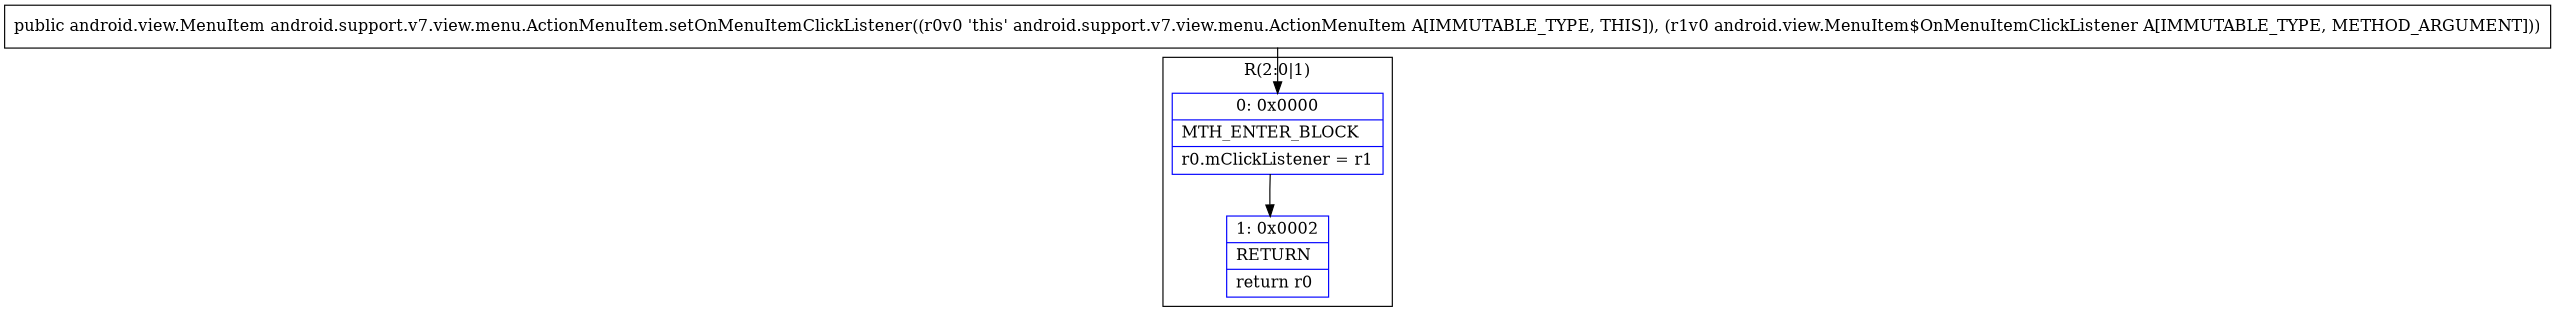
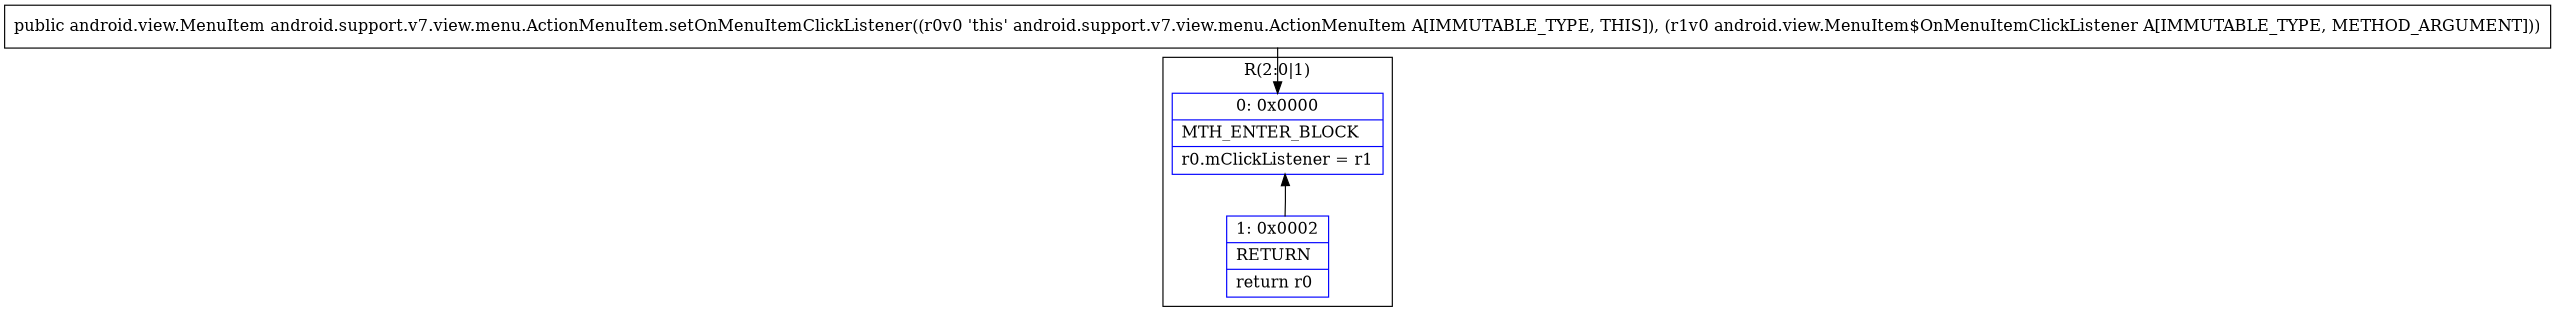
(1270, 189) -> (1285, 201)
